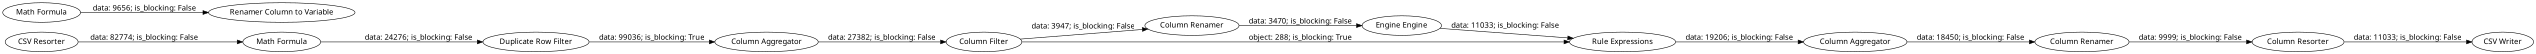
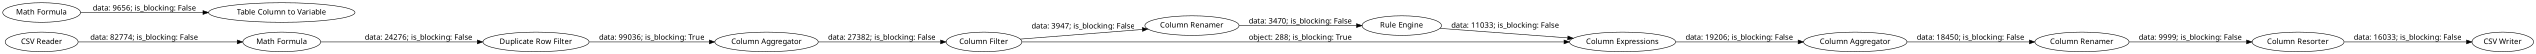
(282, 13) -> (282, 13)
(1402, 26) -> (1402, 26)
(2408, 38) -> (2408, 38)
(42, 42) -> (42, 42)
(1623, 42) -> (1623, 42)
